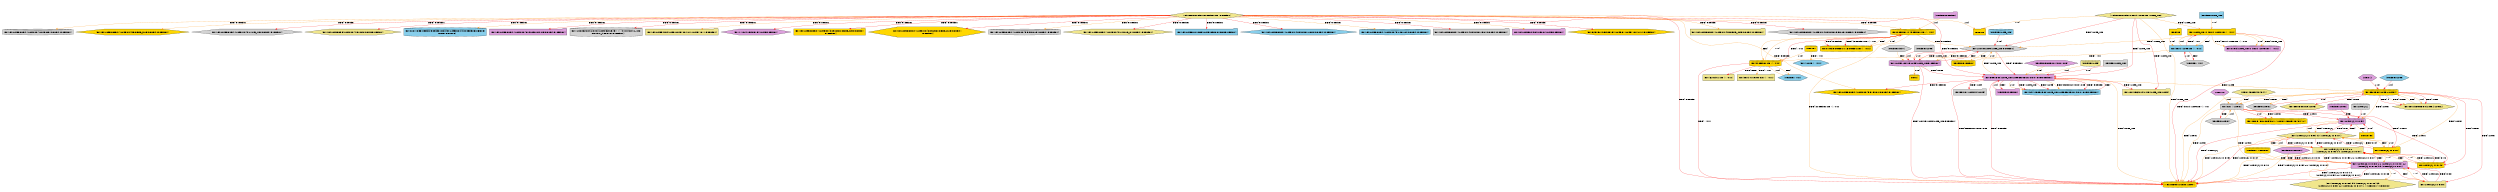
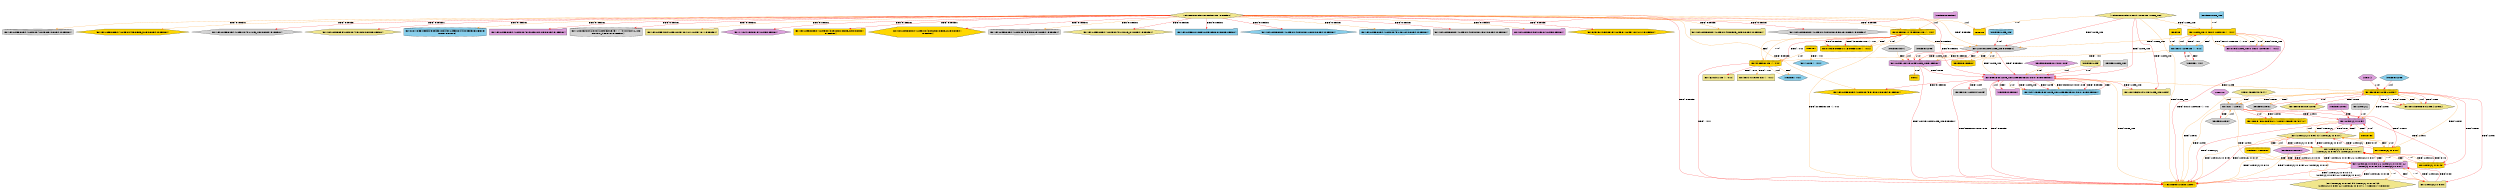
none -> (1614, 17)
none -> (2246, 39)
(1751, 70) -> (1751, 70)
